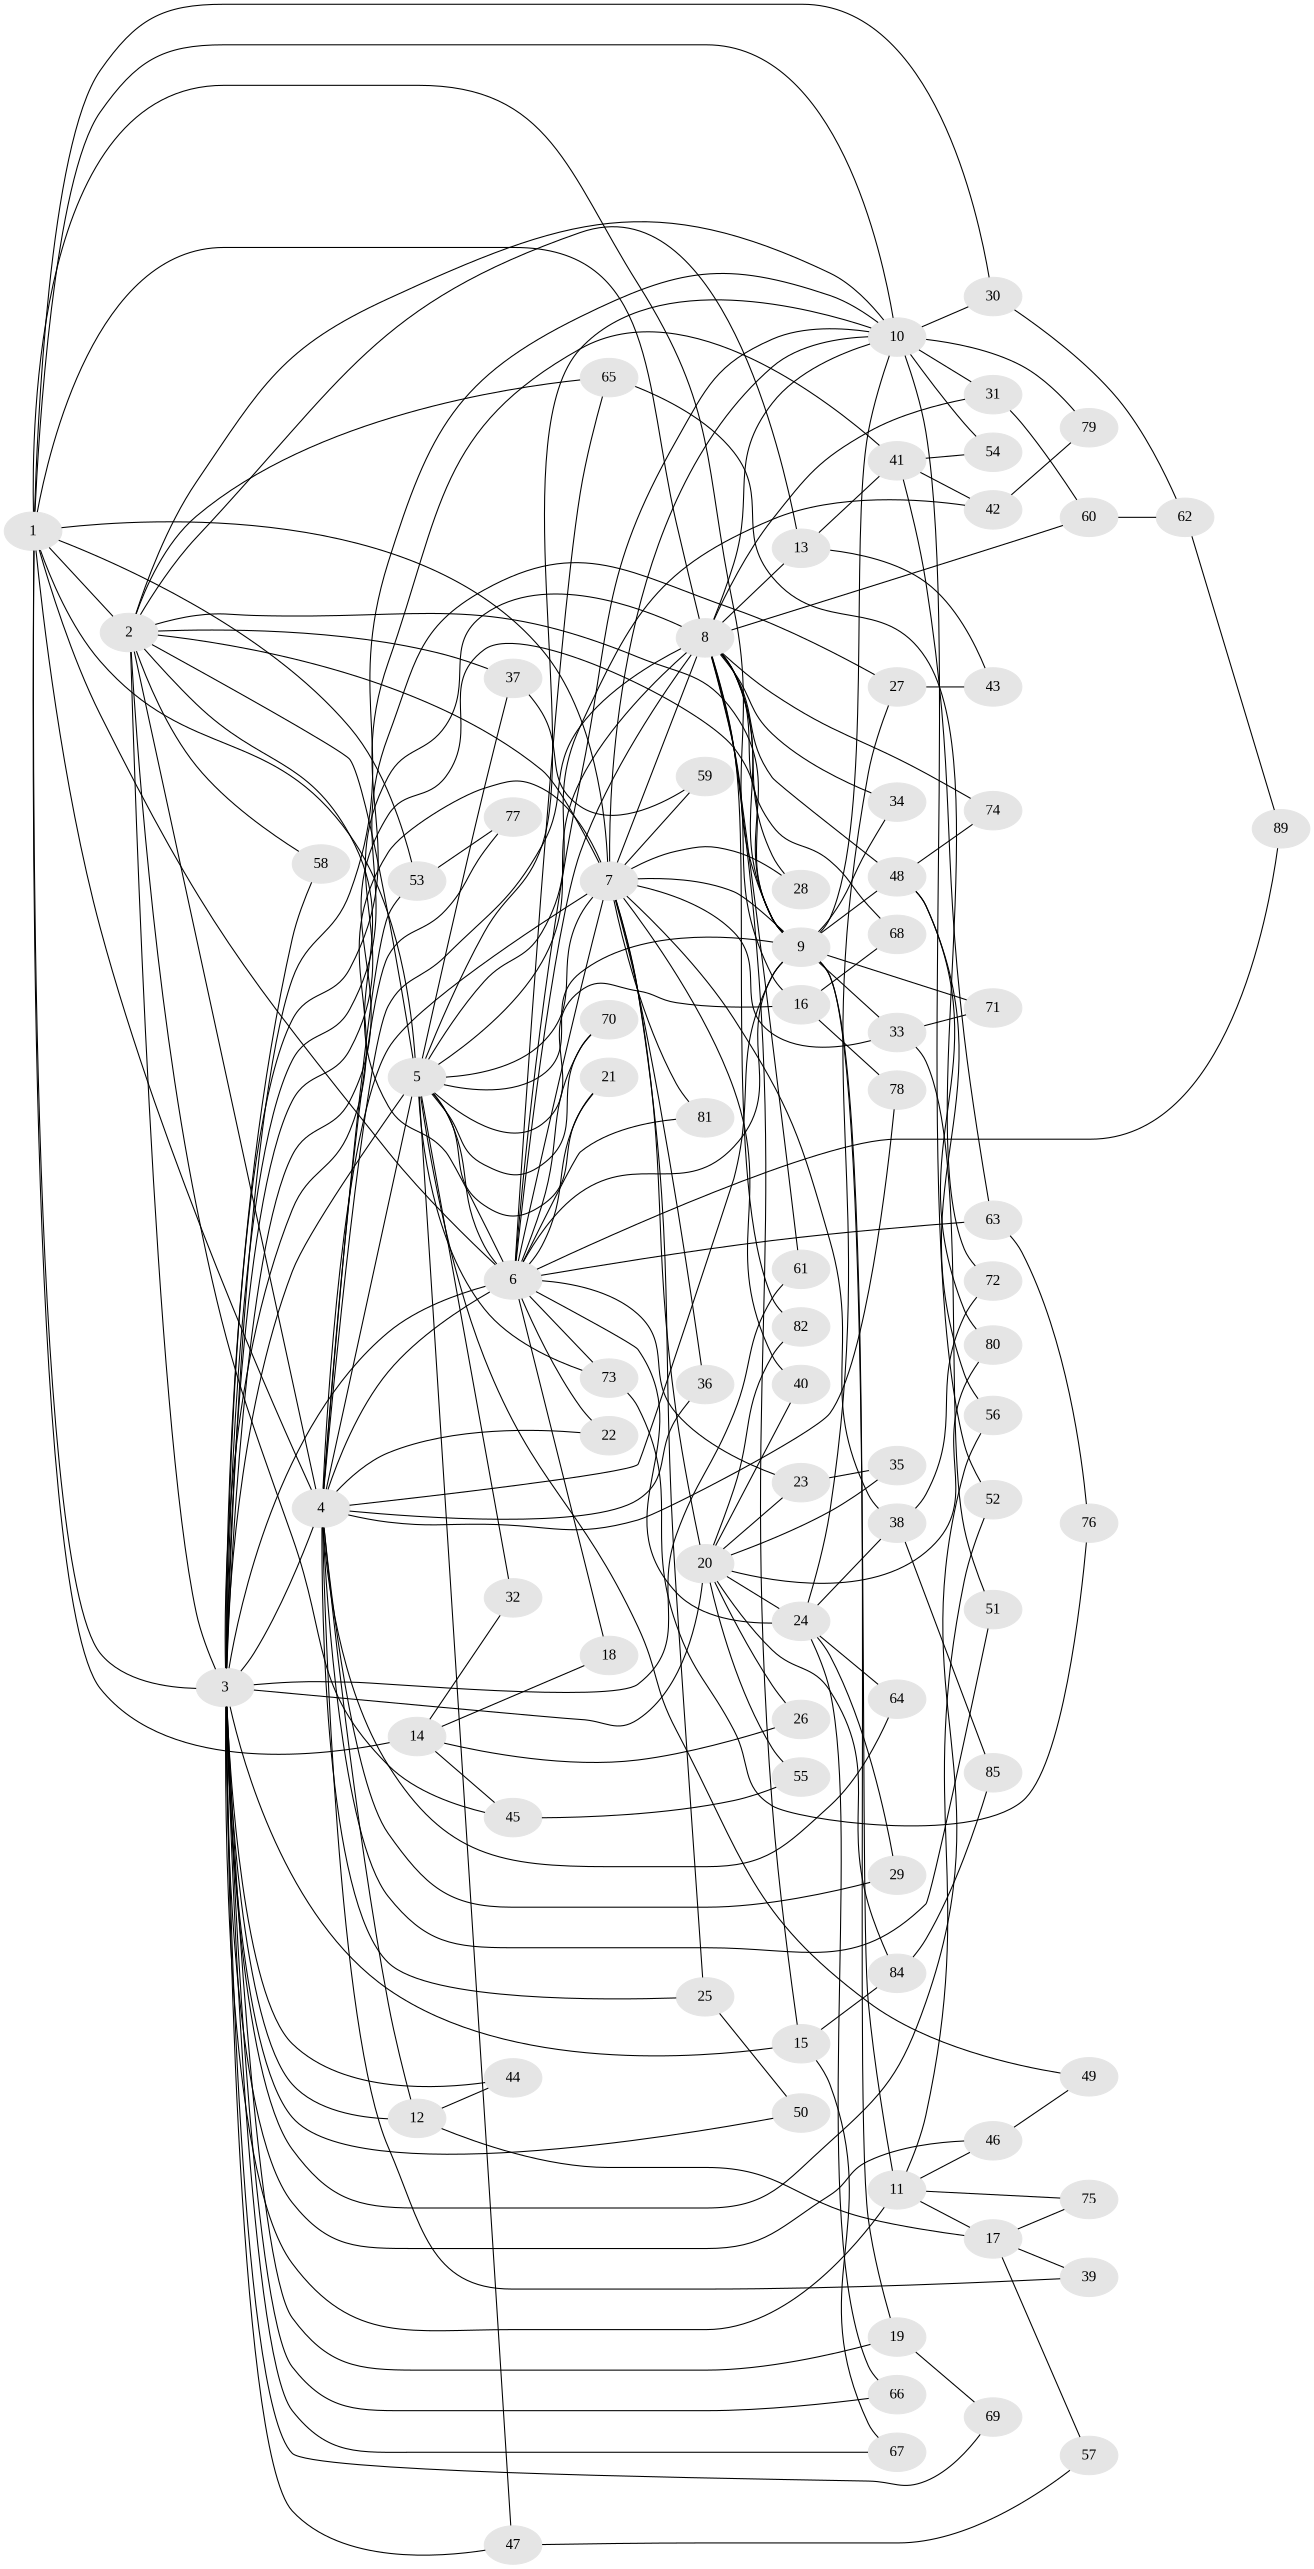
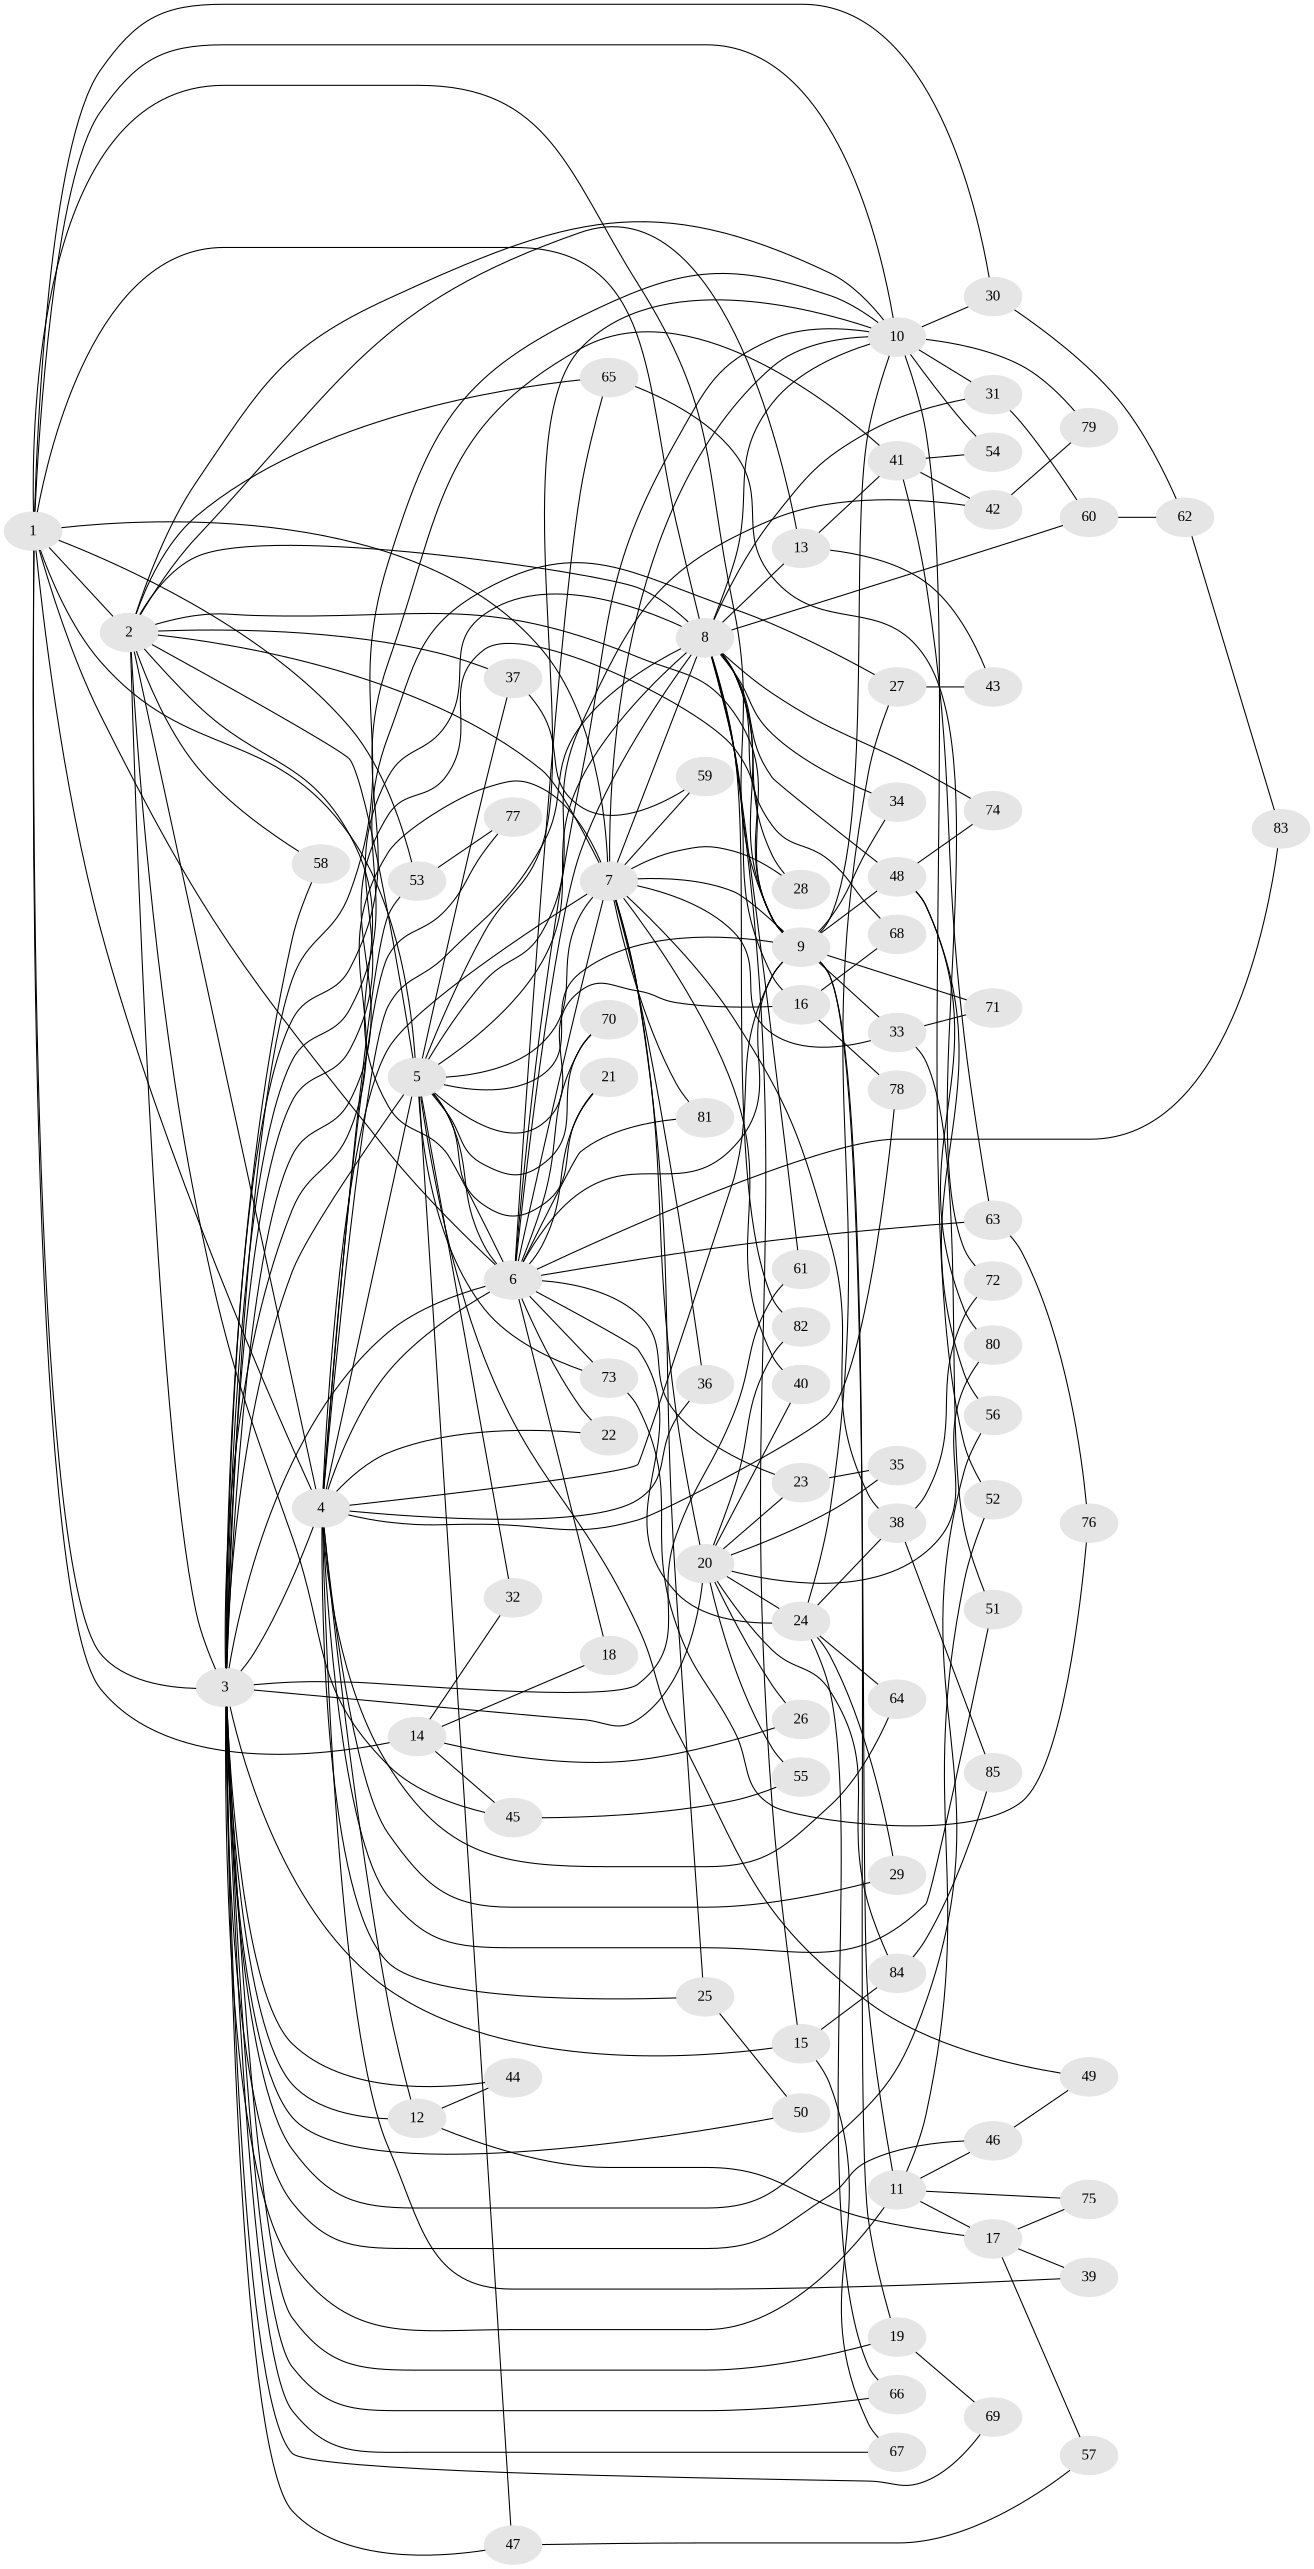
none -> (407, 552)
(1281, 829) -> (1281, 829)
